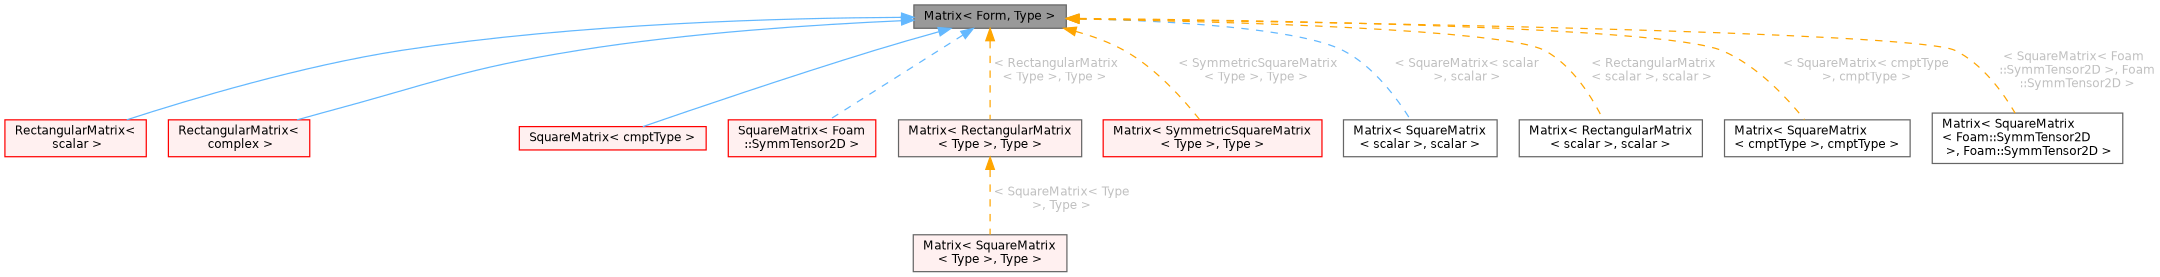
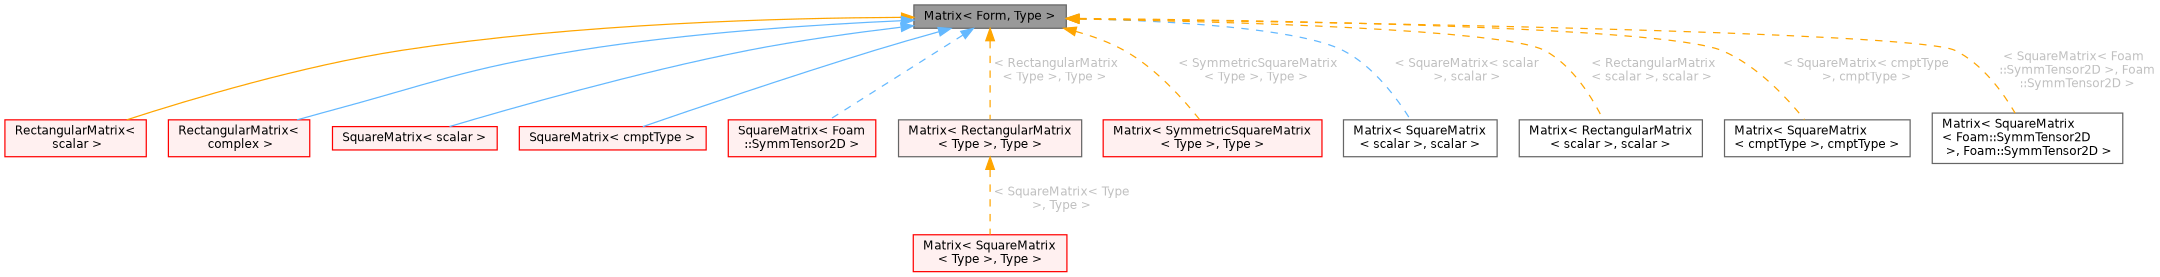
(509, 37) -> (509, 37)
none -> (415, 138)
(990, 253) -> (990, 253)
